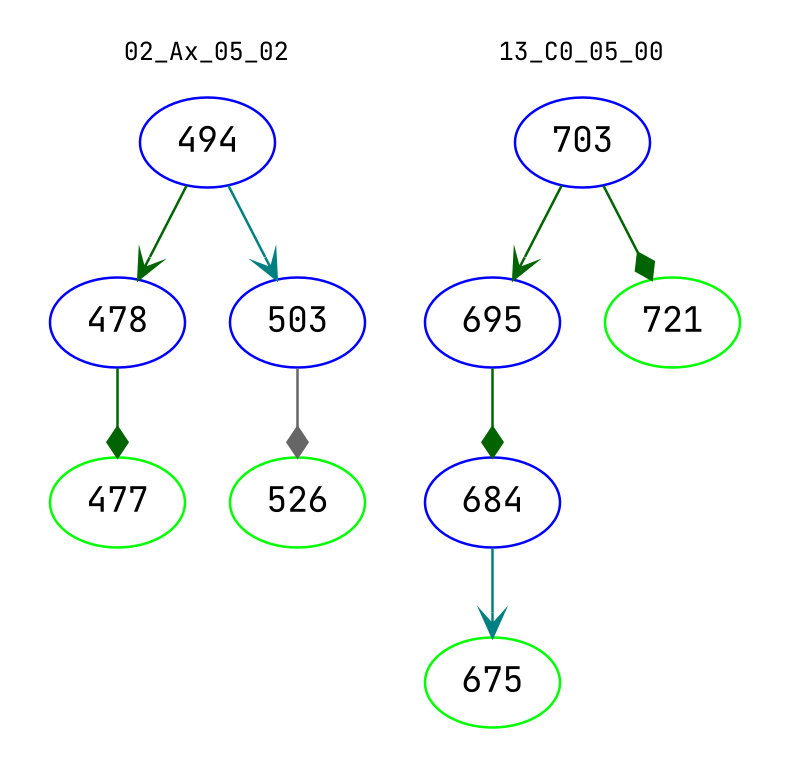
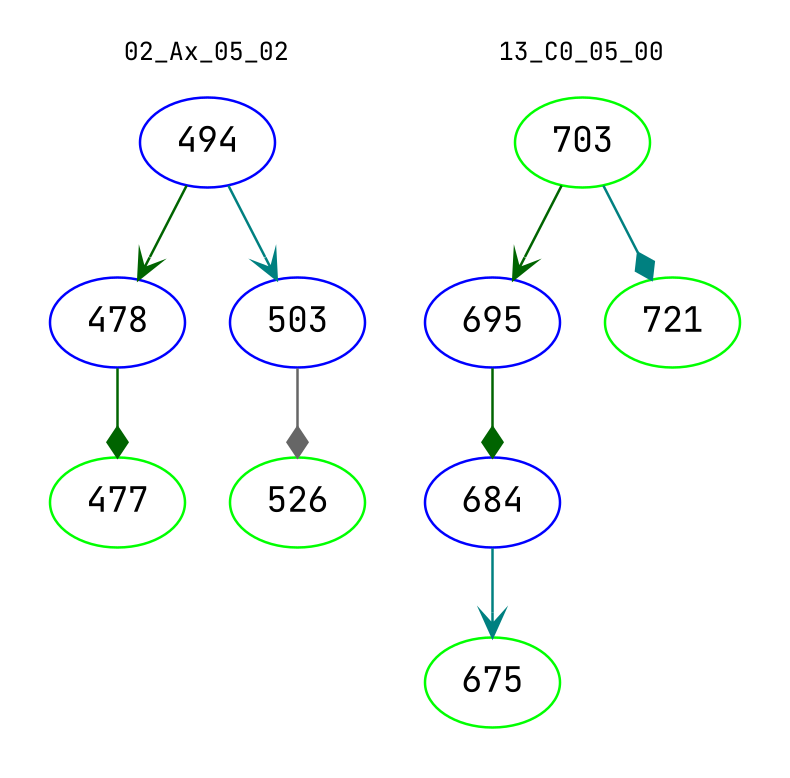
(582, 142) -> (582, 142)
(621, 219) -> (621, 219)
